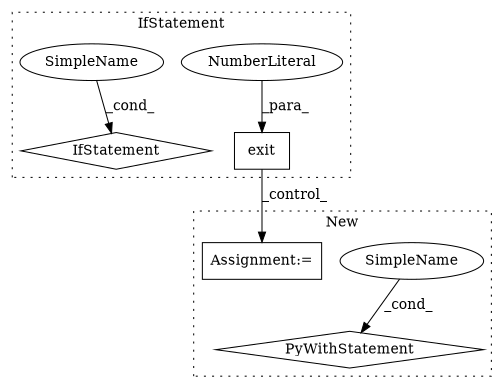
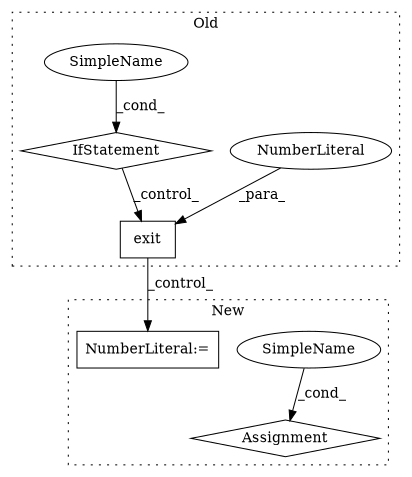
(181, 24) -> (206, 24)
none -> (130, 190)
(262, 261) -> (148, 350)
(350, 350) -> (285, 438)
